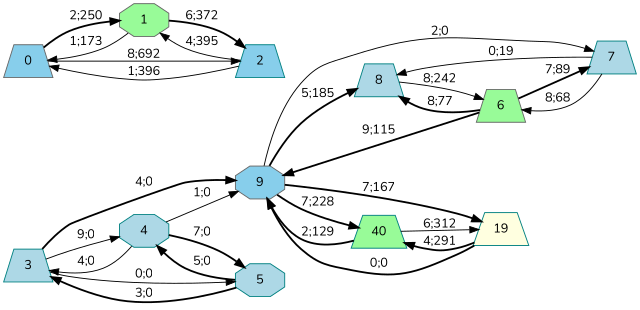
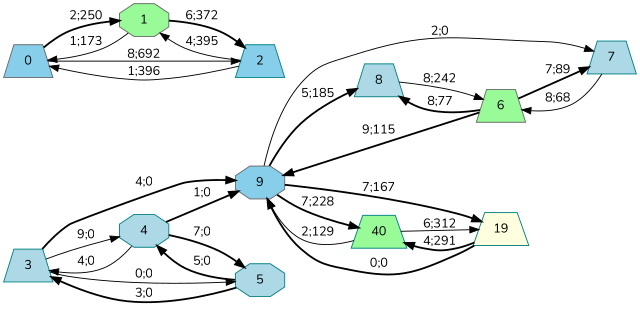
(499, 60) -> none
(198, 208) -> (198, 208)
(306, 241) -> (306, 241)
